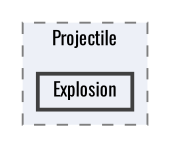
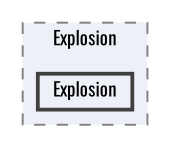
(85, 41) -> (85, 41)
